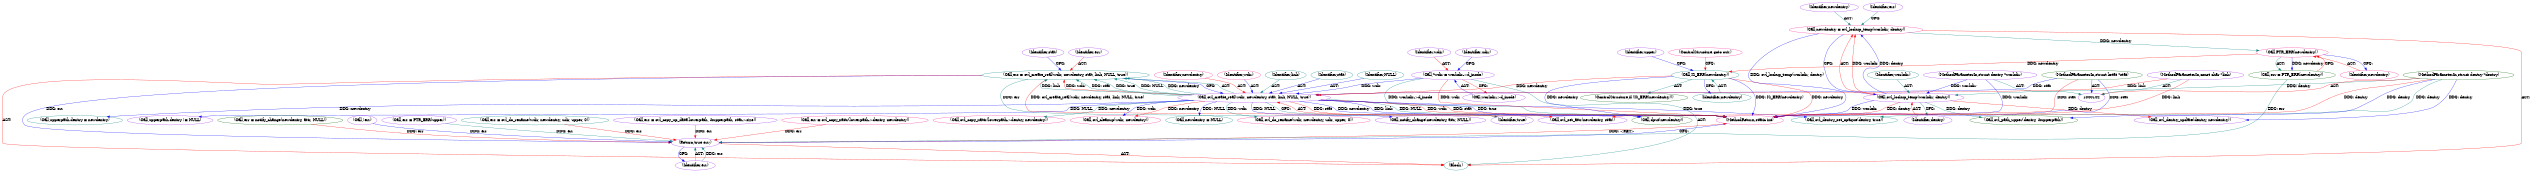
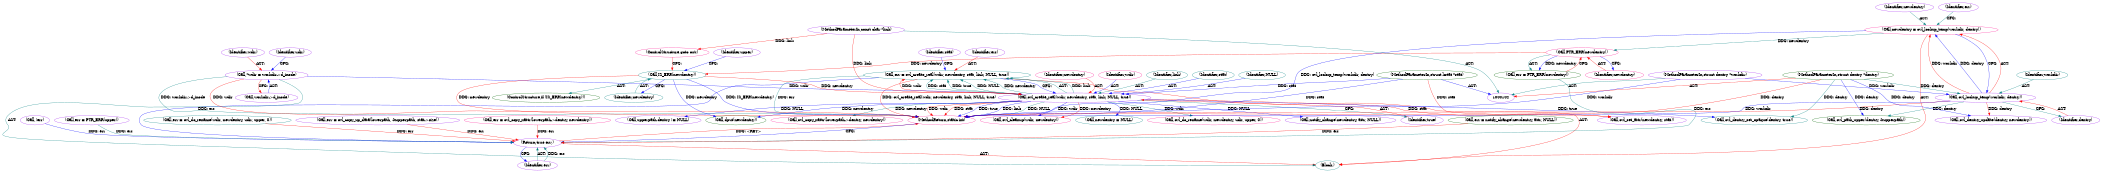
(2090, 110) -> (764, 41)
(75, 120) -> none
